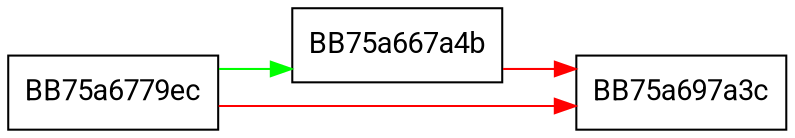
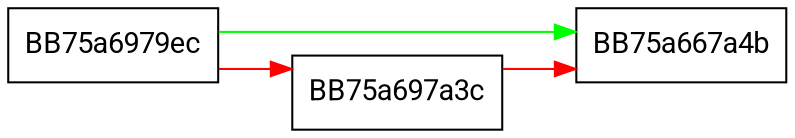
(529, 69) -> (529, 69)
(113, 93) -> (113, 45)
